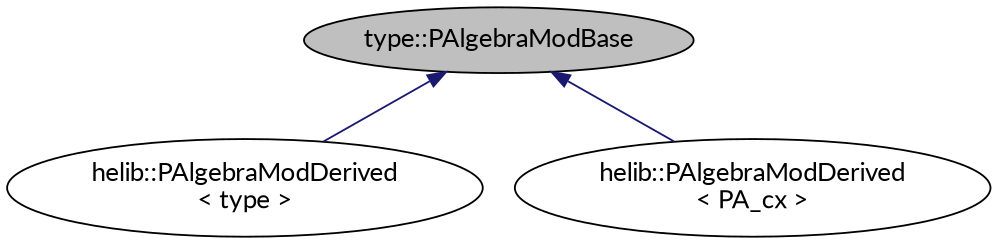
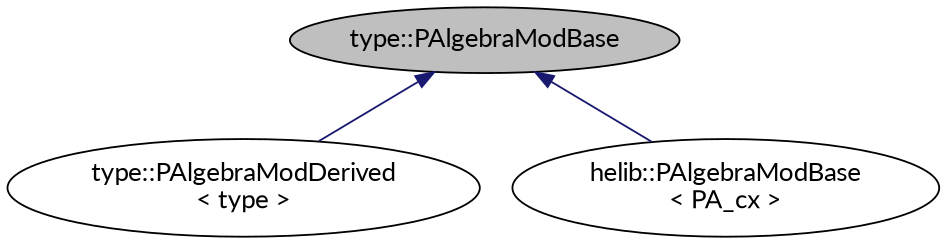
(245, 188) -> (244, 188)
(753, 188) -> (726, 188)
